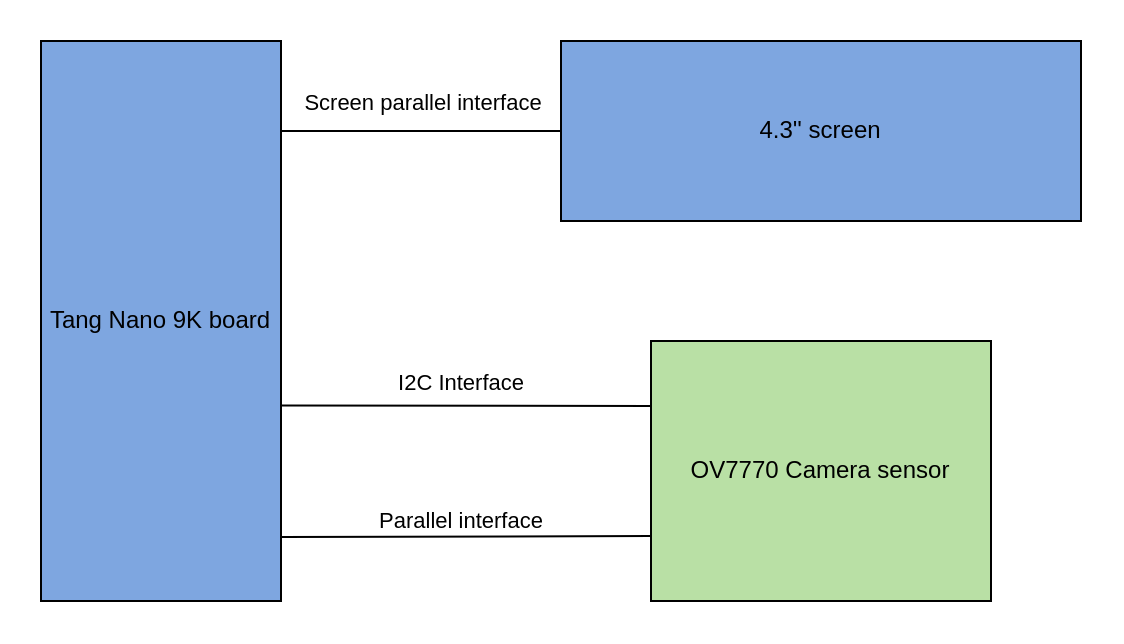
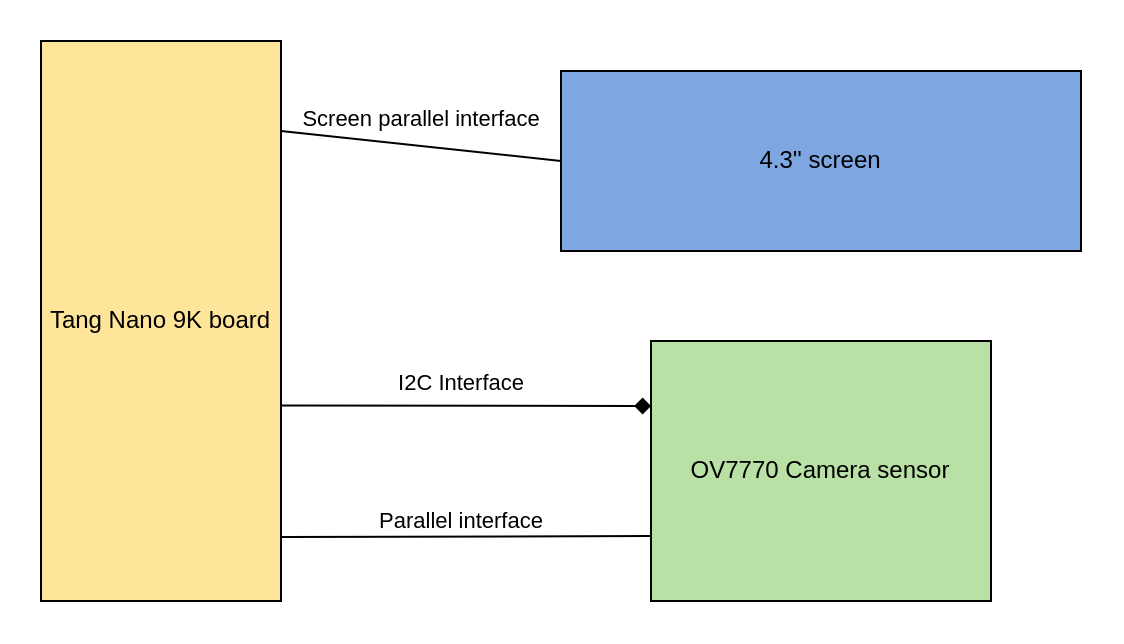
(821, 131) -> (821, 161)
(161, 321) -> (161, 321)
(642, 406) -> (635, 406)
